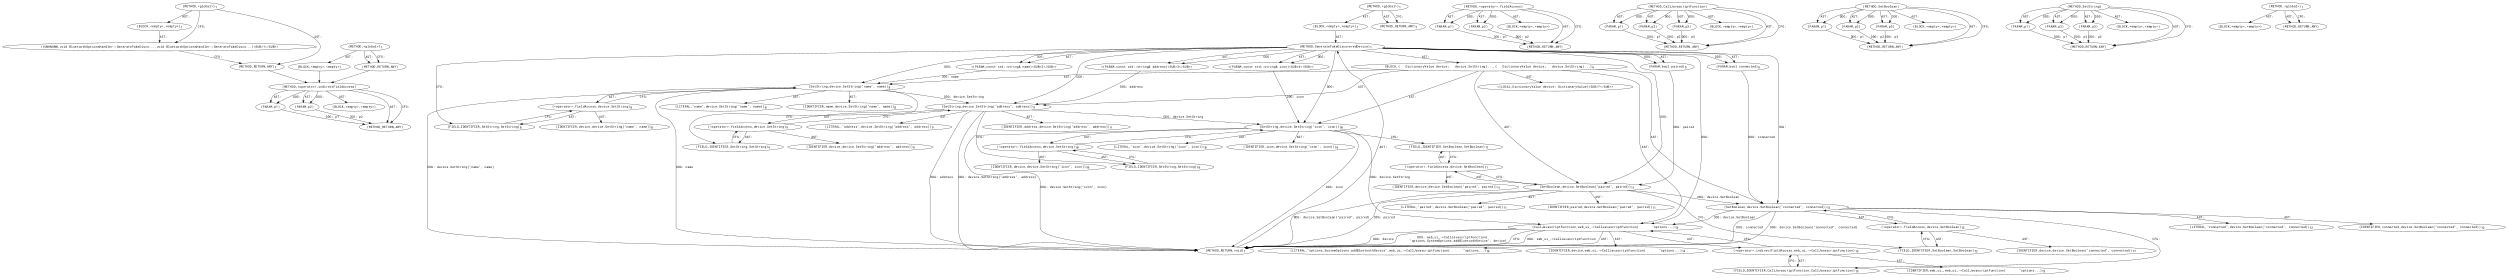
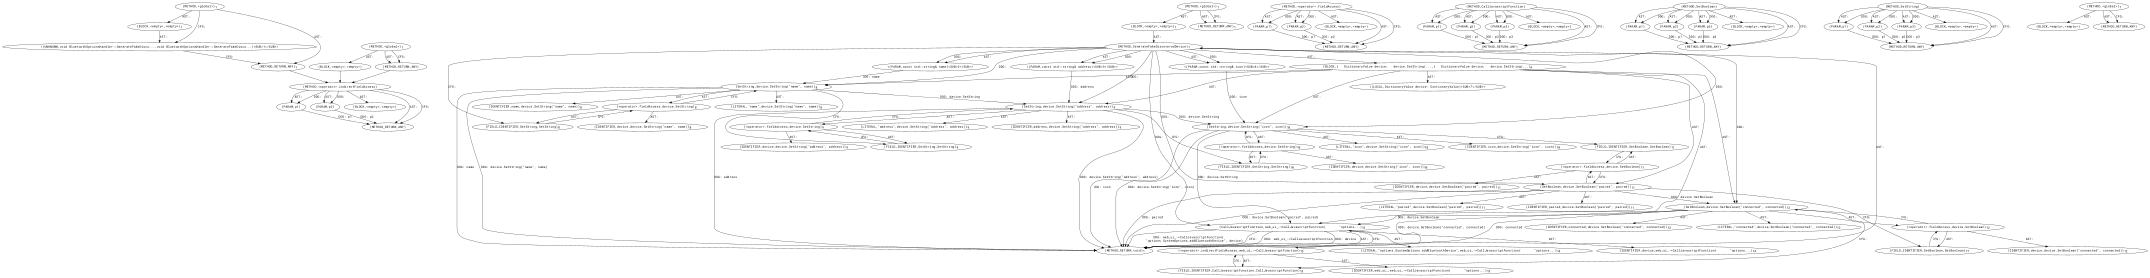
(1667, 67) -> none
(1738, 67) -> none
